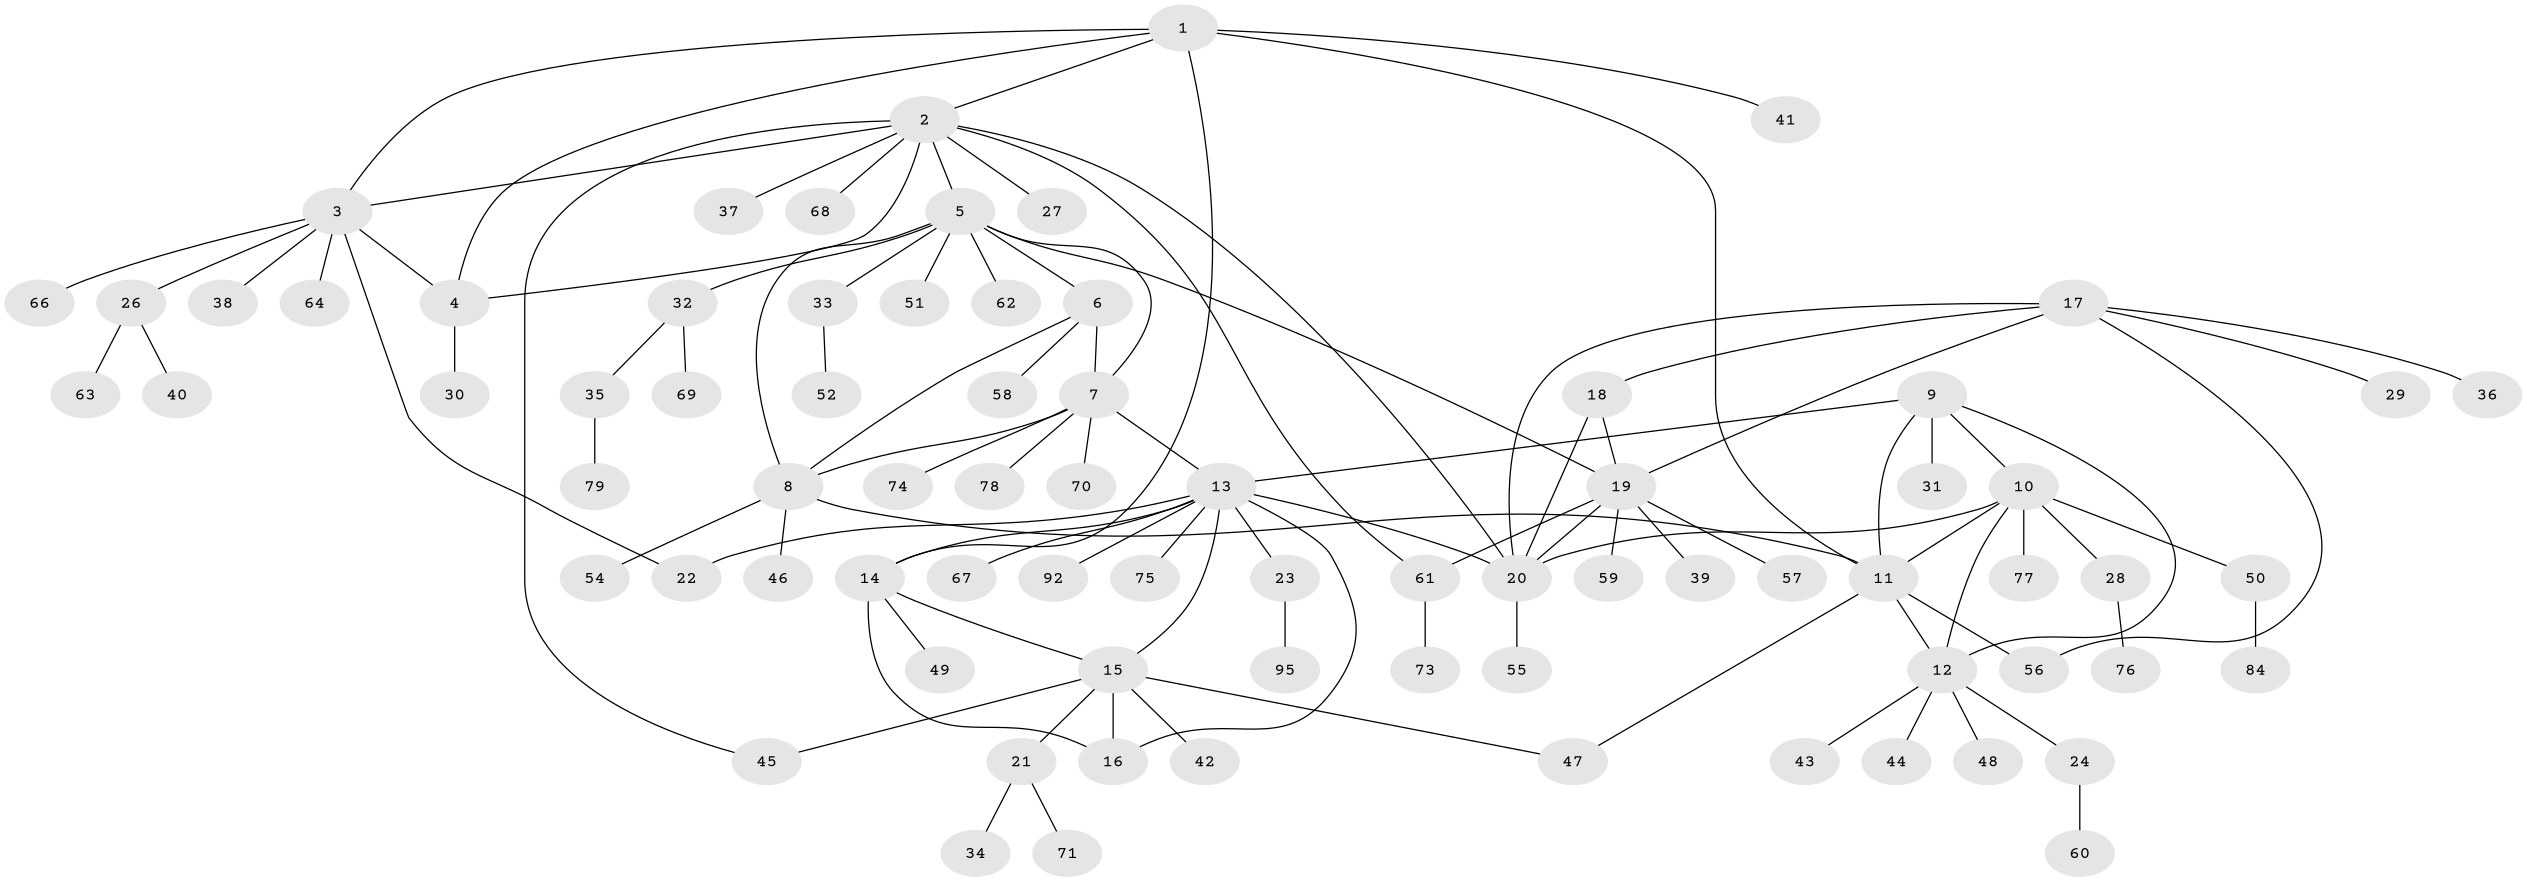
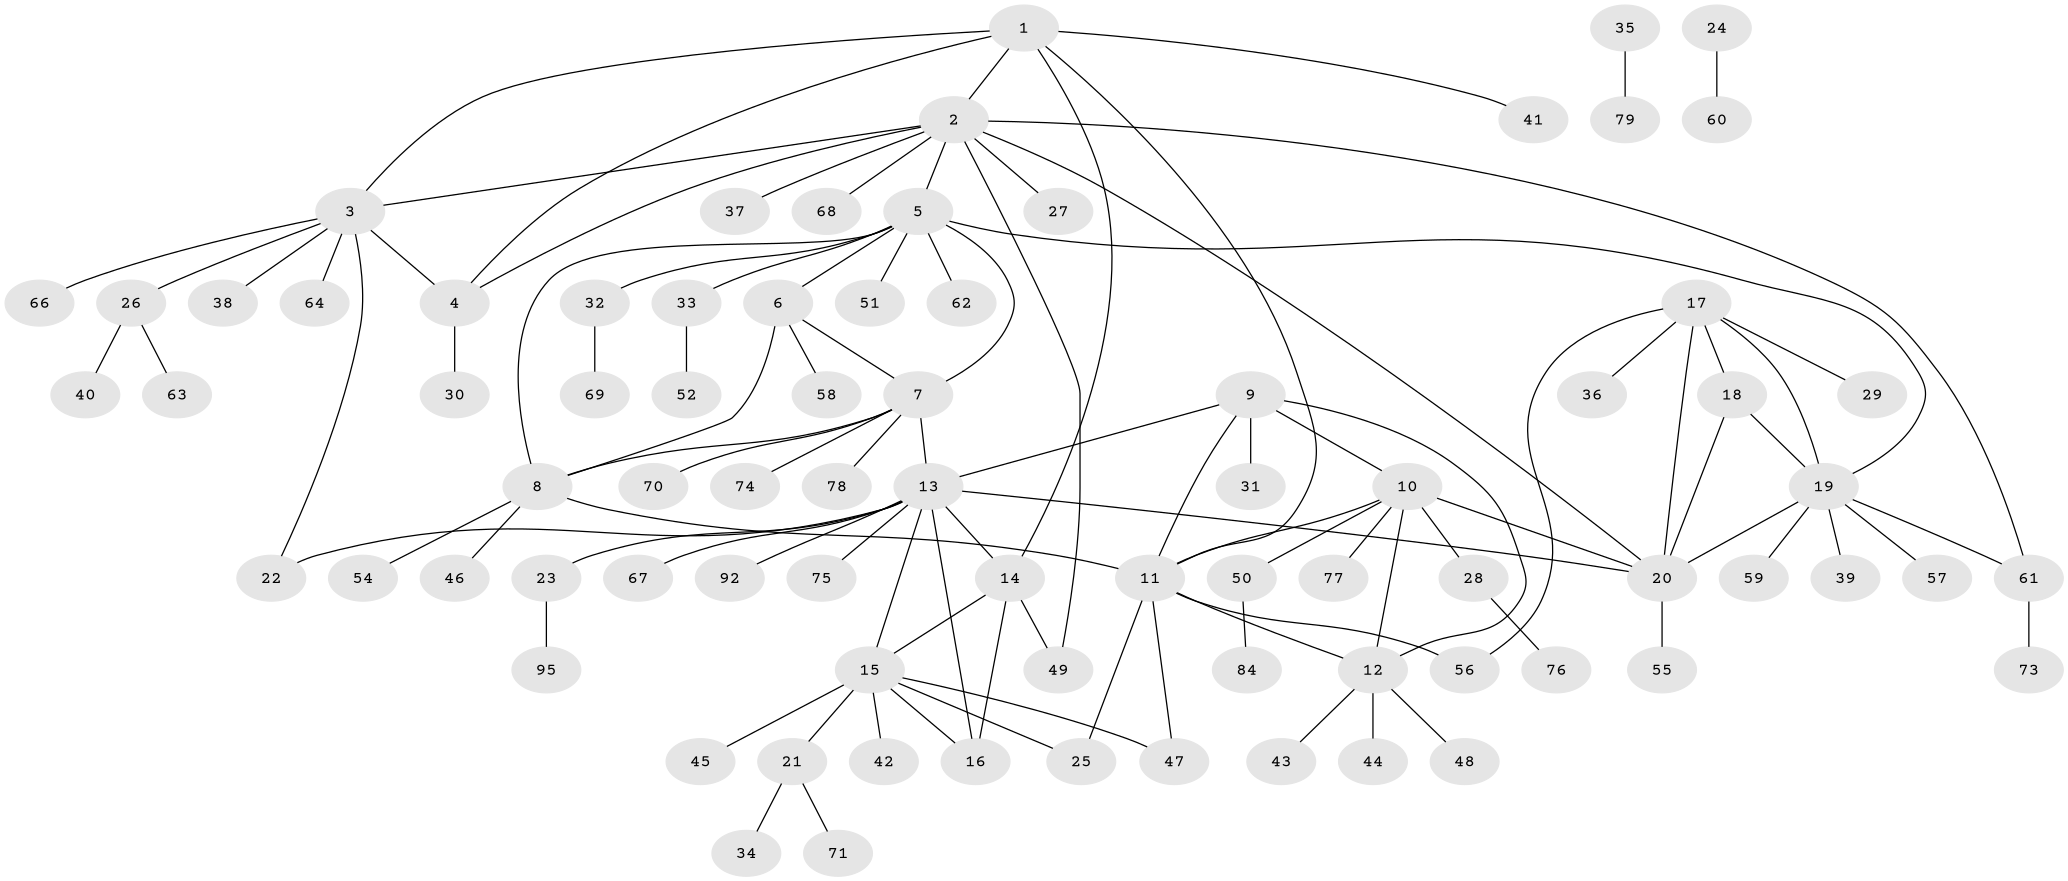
(639, 349) -> none
(525, 363) -> (1077, 382)
(2011, 716) -> none
none -> (1081, 762)
